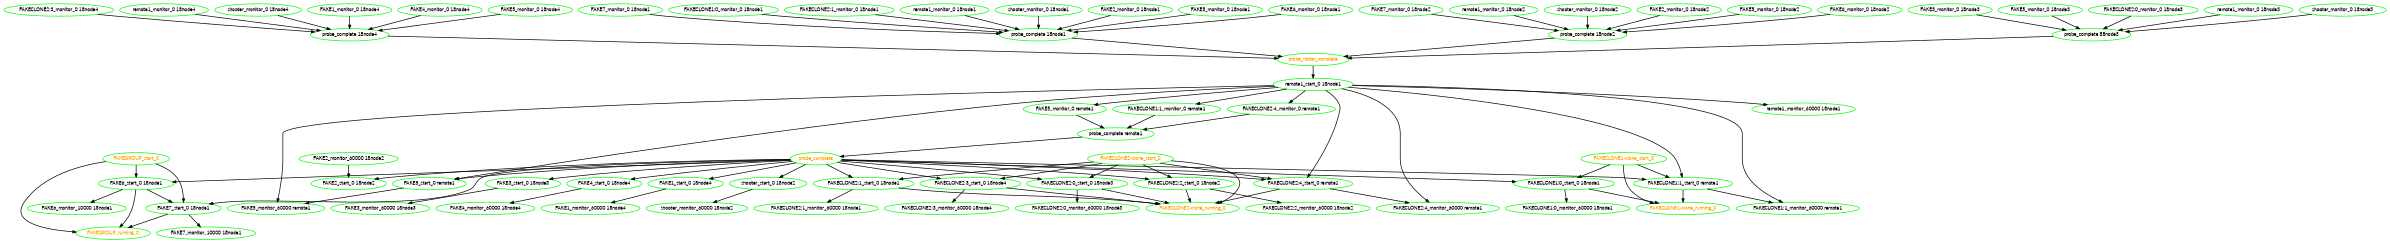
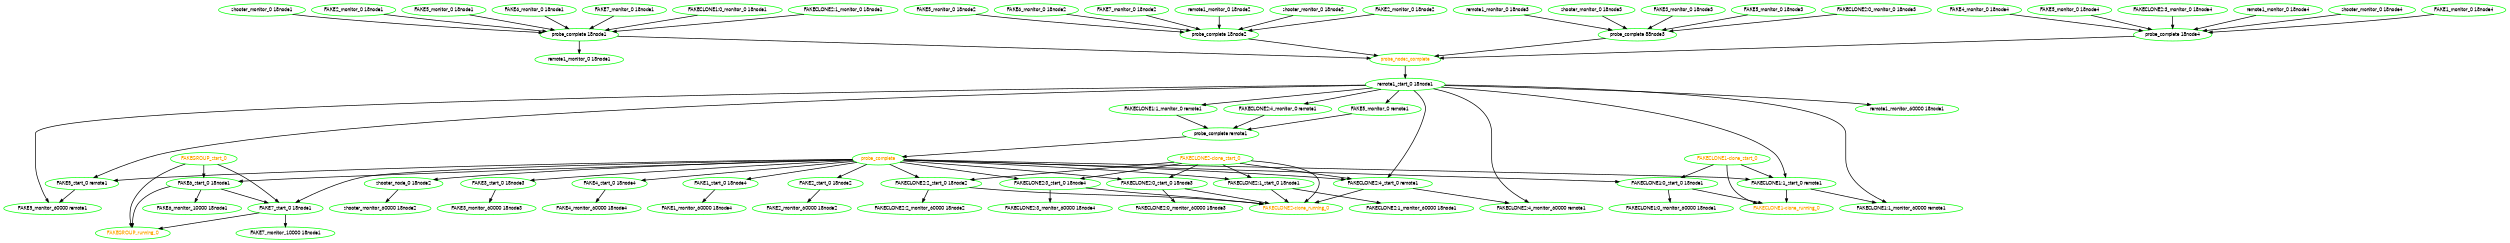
(990, 22) -> (579, 45)
(349, 169) -> (815, 195)
(768, 184) -> (404, 184)
